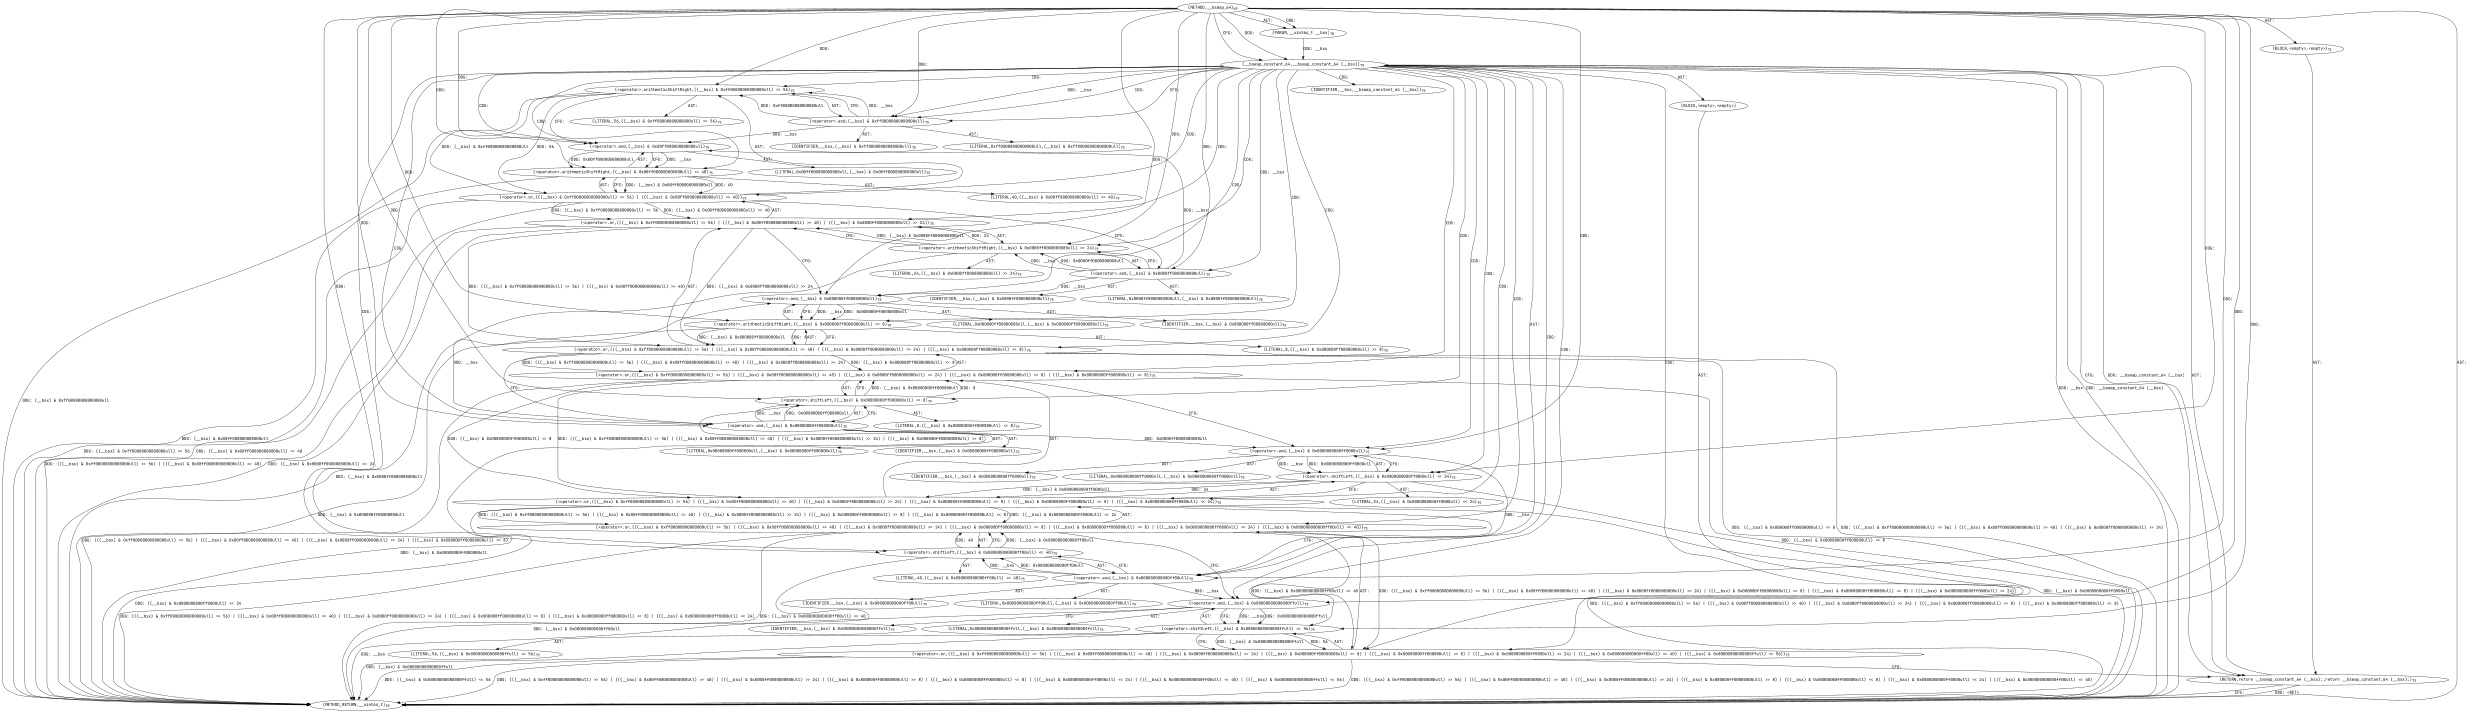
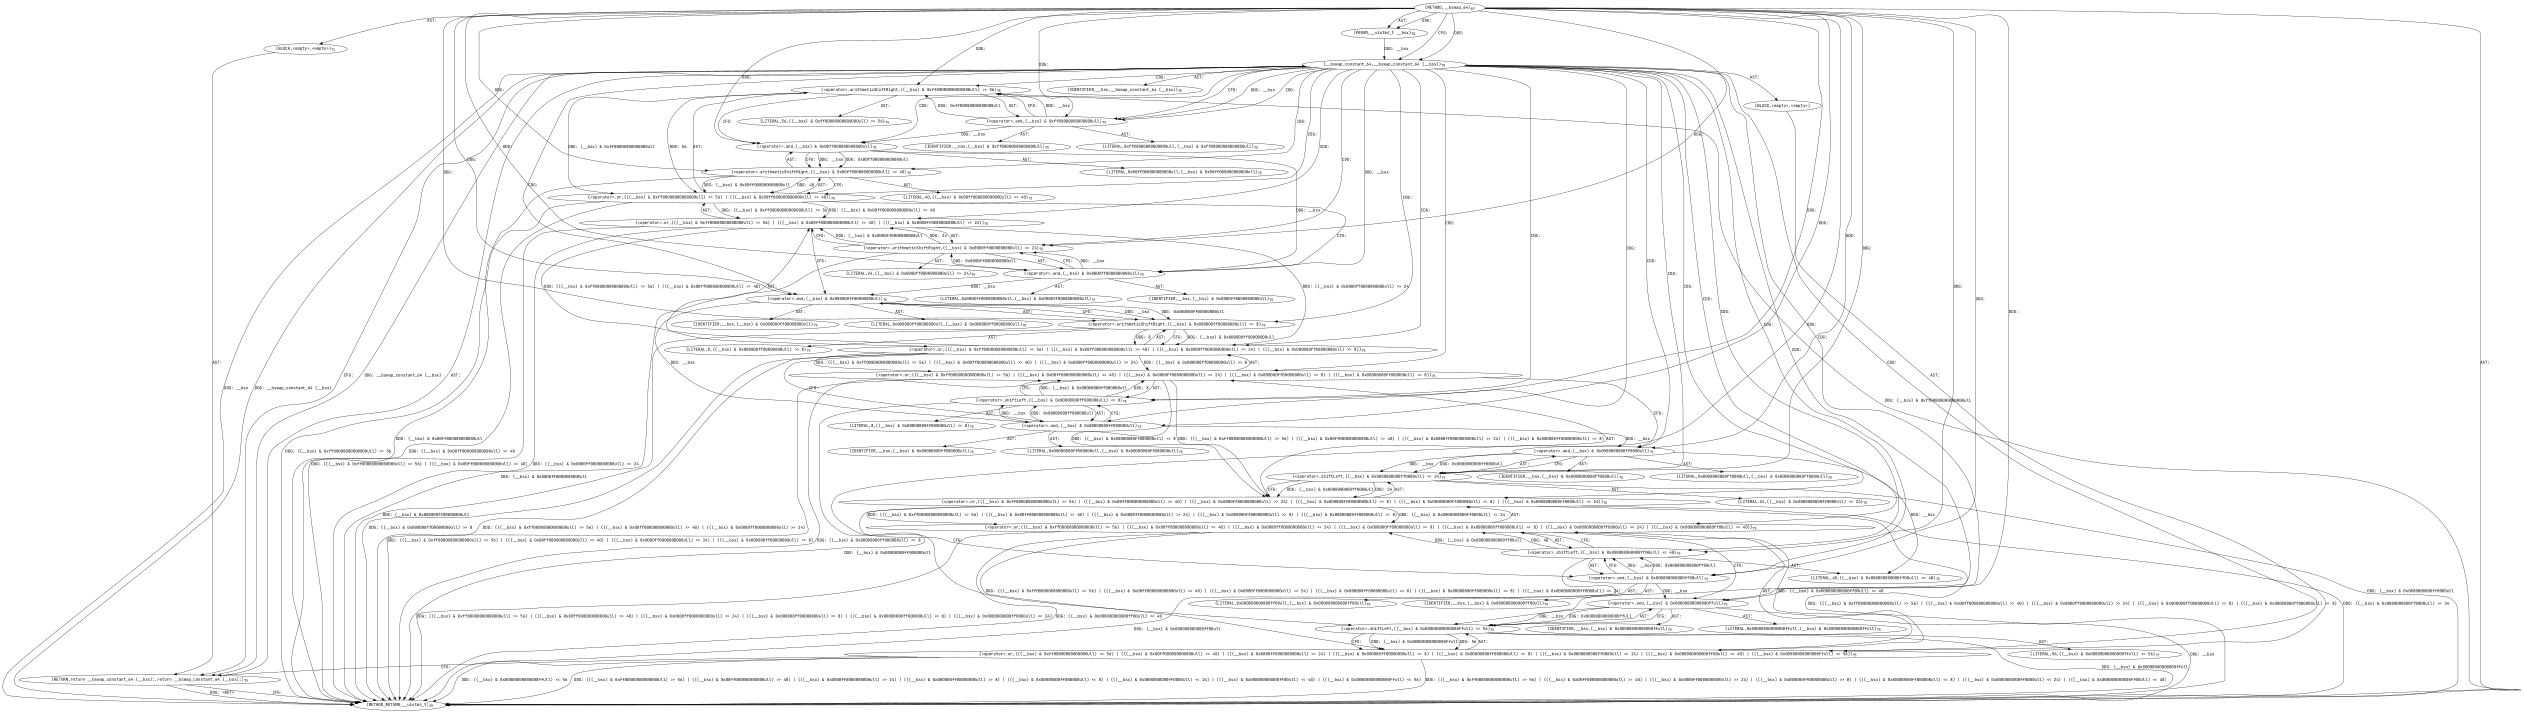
(1345, 77) -> (1200, 77)
(1001, 153) -> (1178, 157)
(1536, 325) -> (1770, 325)
(454, 360) -> (770, 400)
(1176, 439) -> (1638, 439)
(1496, 531) -> (1836, 465)
(1072, 616) -> (1678, 616)
